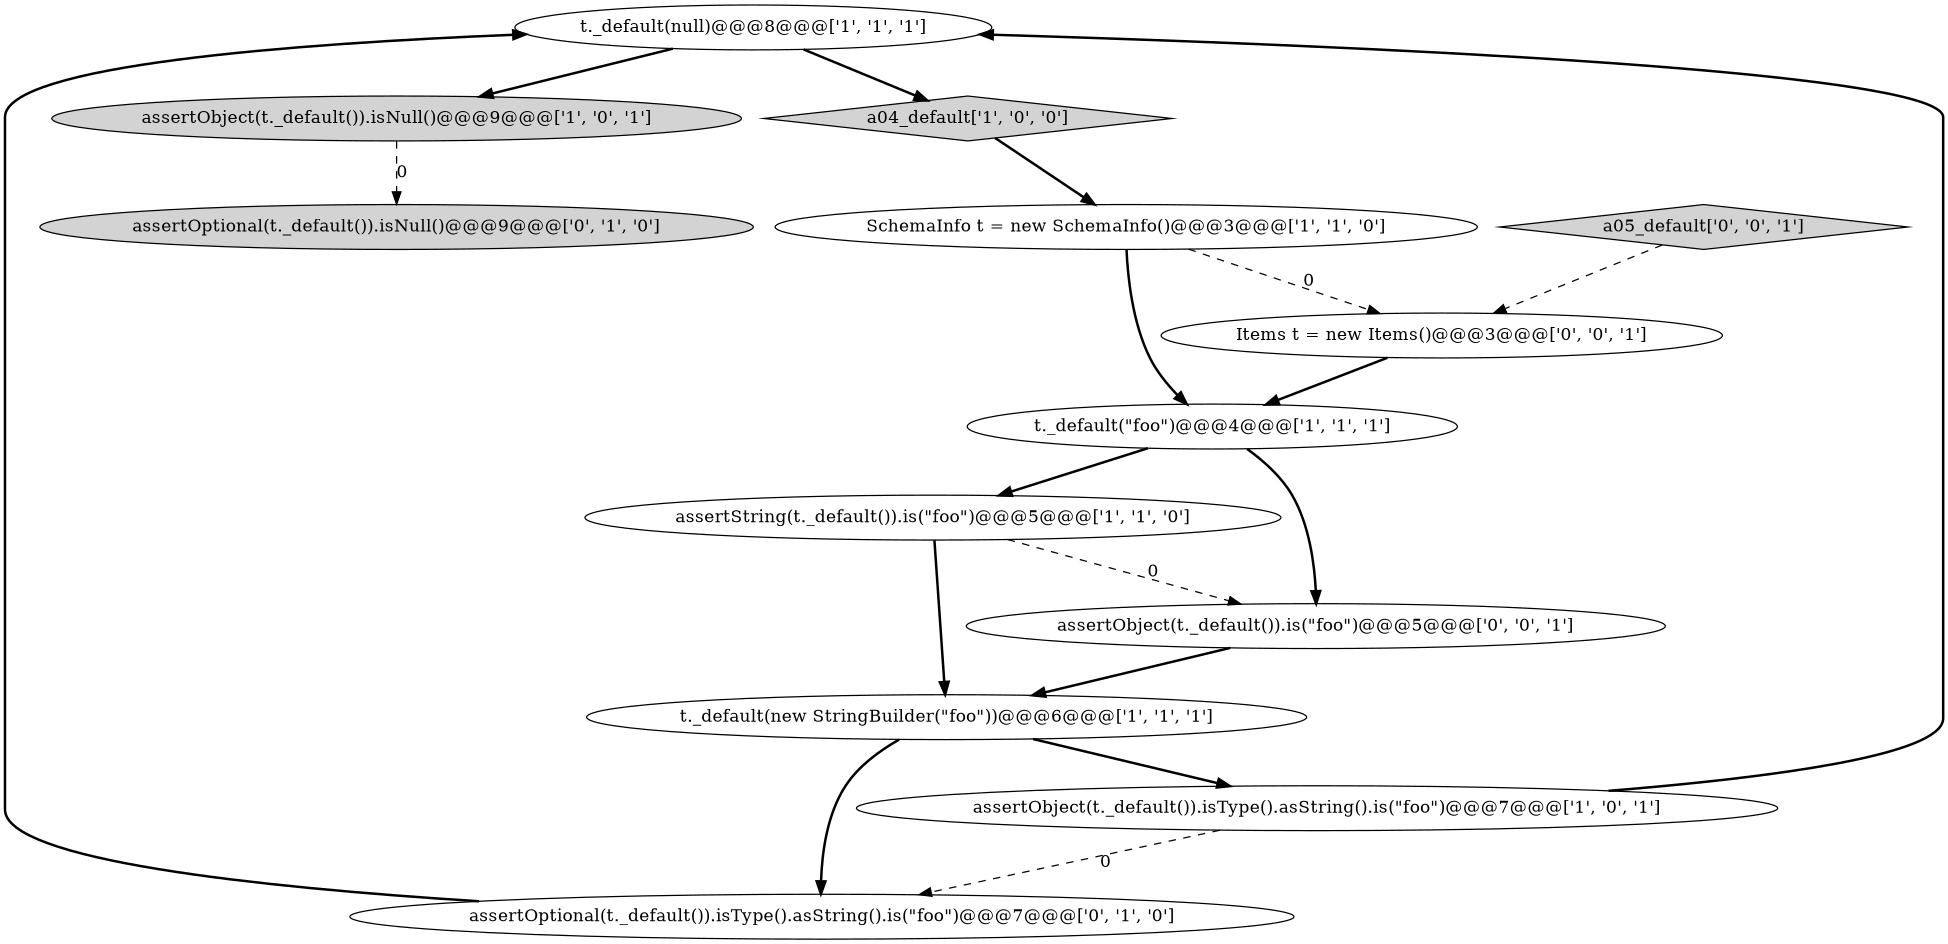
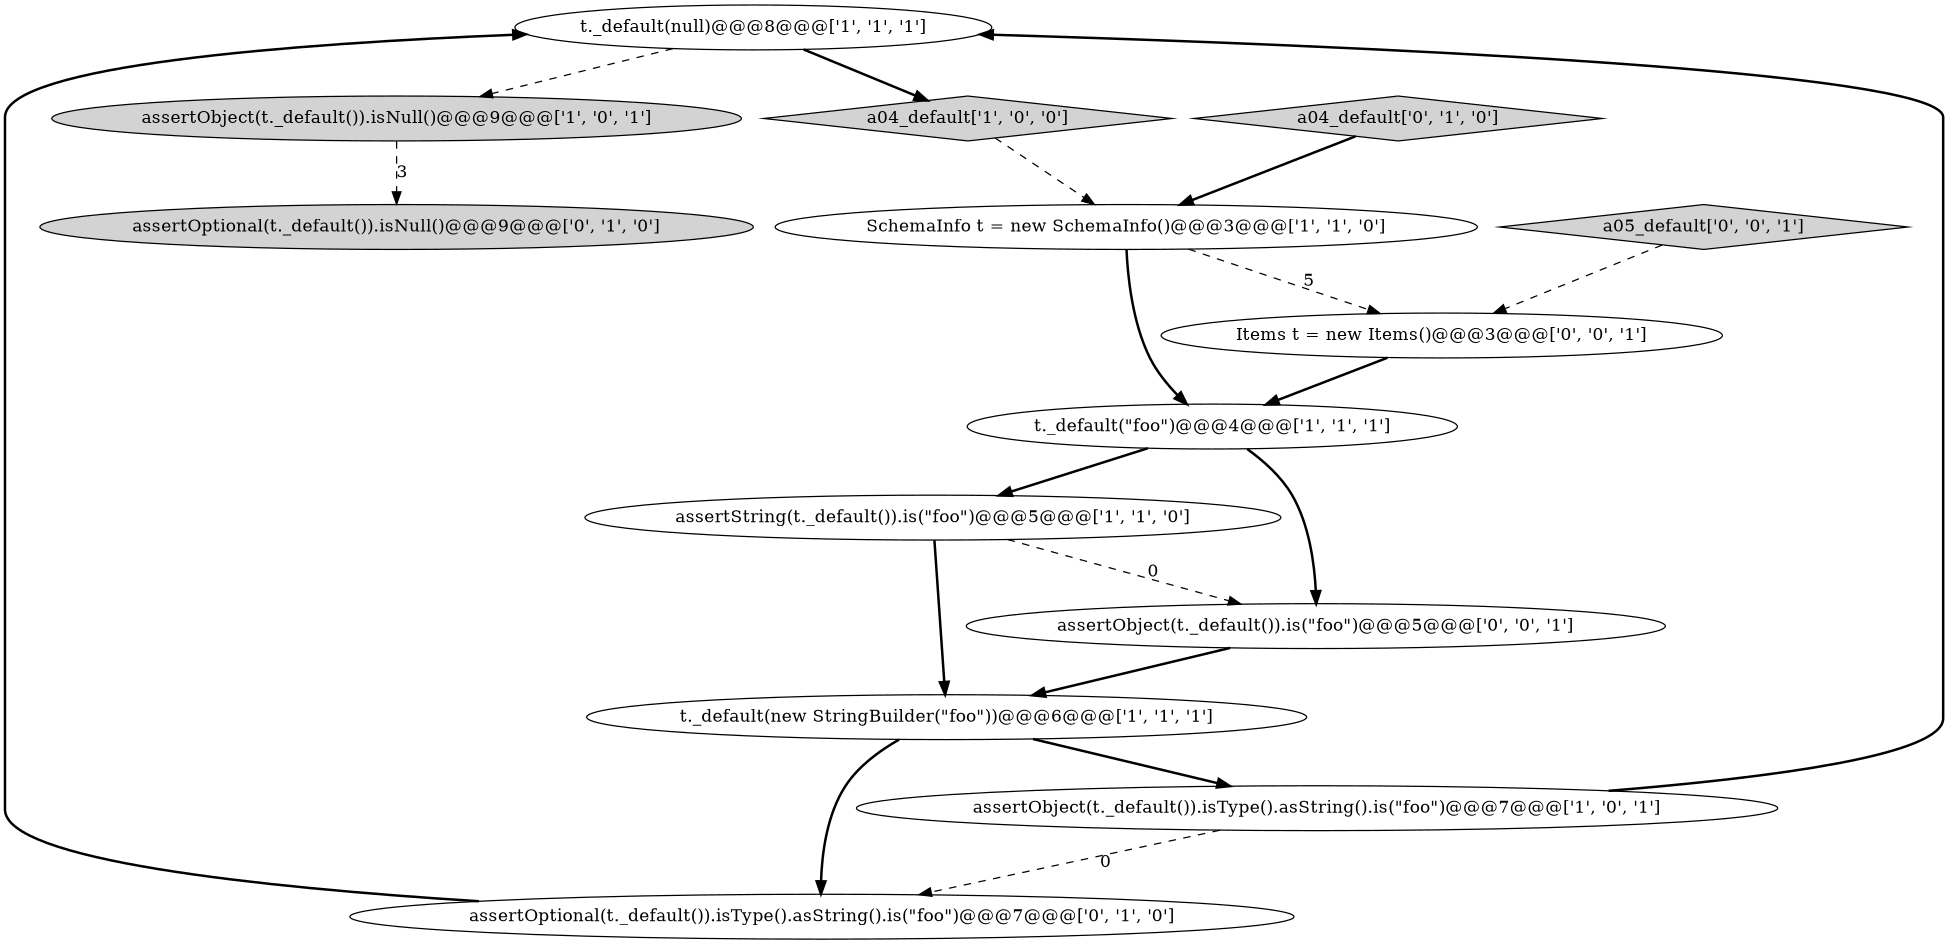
(582, 71) -> (582, 71)
none -> (1398, 118)
(1040, 168) -> (1040, 168)
(403, 173) -> (403, 173)
(1310, 281) -> (1310, 281)
